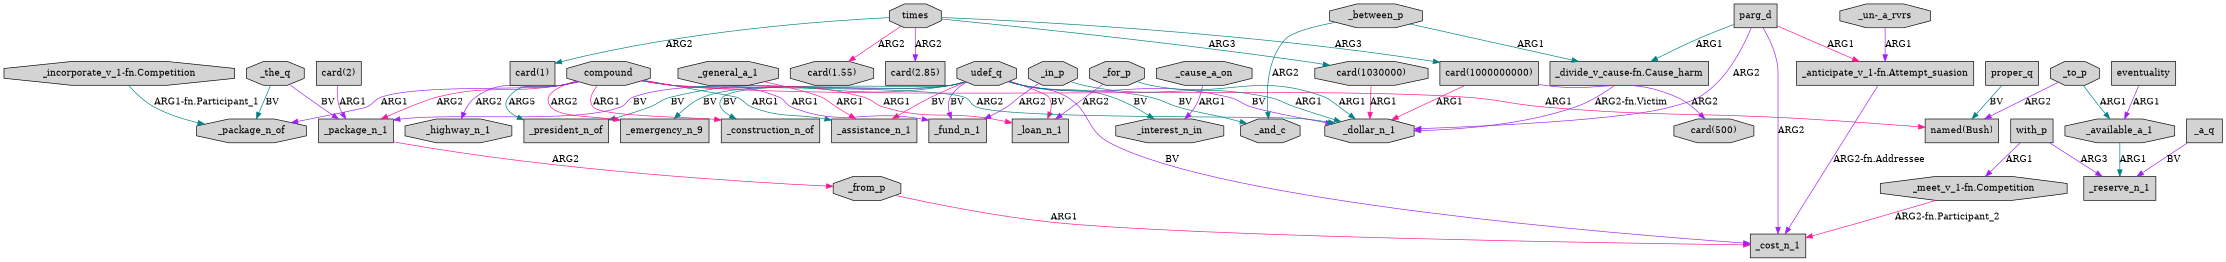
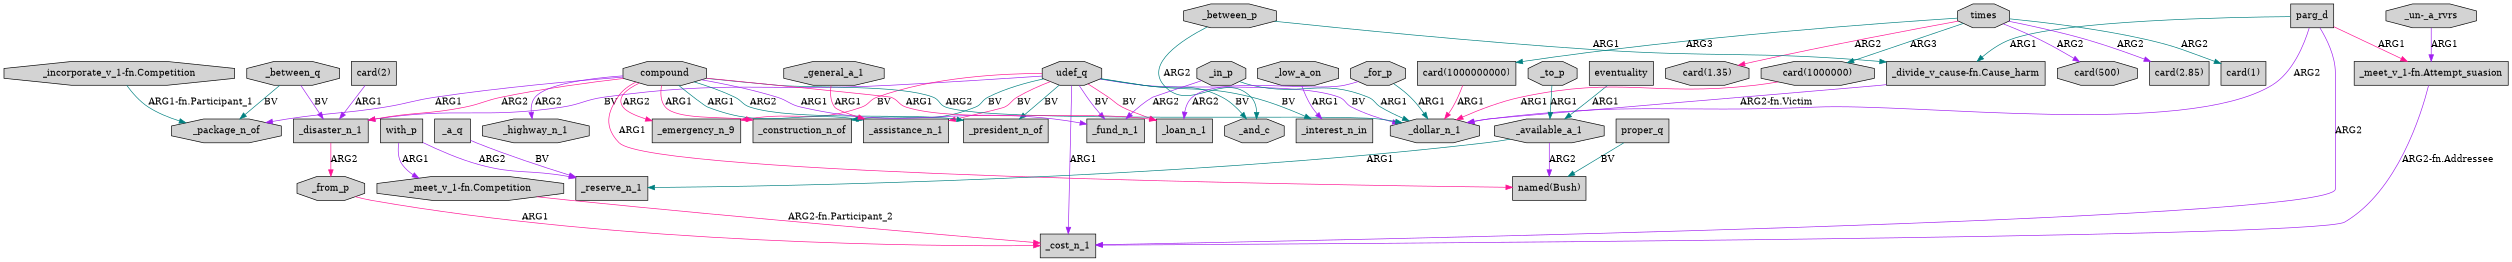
(275, 73) -> (293, 73)
(832, 73) -> (1707, 73)
(1204, 73) -> (1298, 73)
(1371, 73) -> (1818, 73)
(1885, 73) -> (2431, 73)
(1623, 85) -> (2039, 39)
(819, 87) -> (872, 100)
(2024, 99) -> (1549, 156)
(2133, 99) -> (1589, 100)
(522, 102) -> (764, 102)
(356, 131) -> (331, 131)
(1170, 131) -> (1334, 131)
(1172, 160) -> (1084, 160)
(2094, 160) -> (493, 160)
